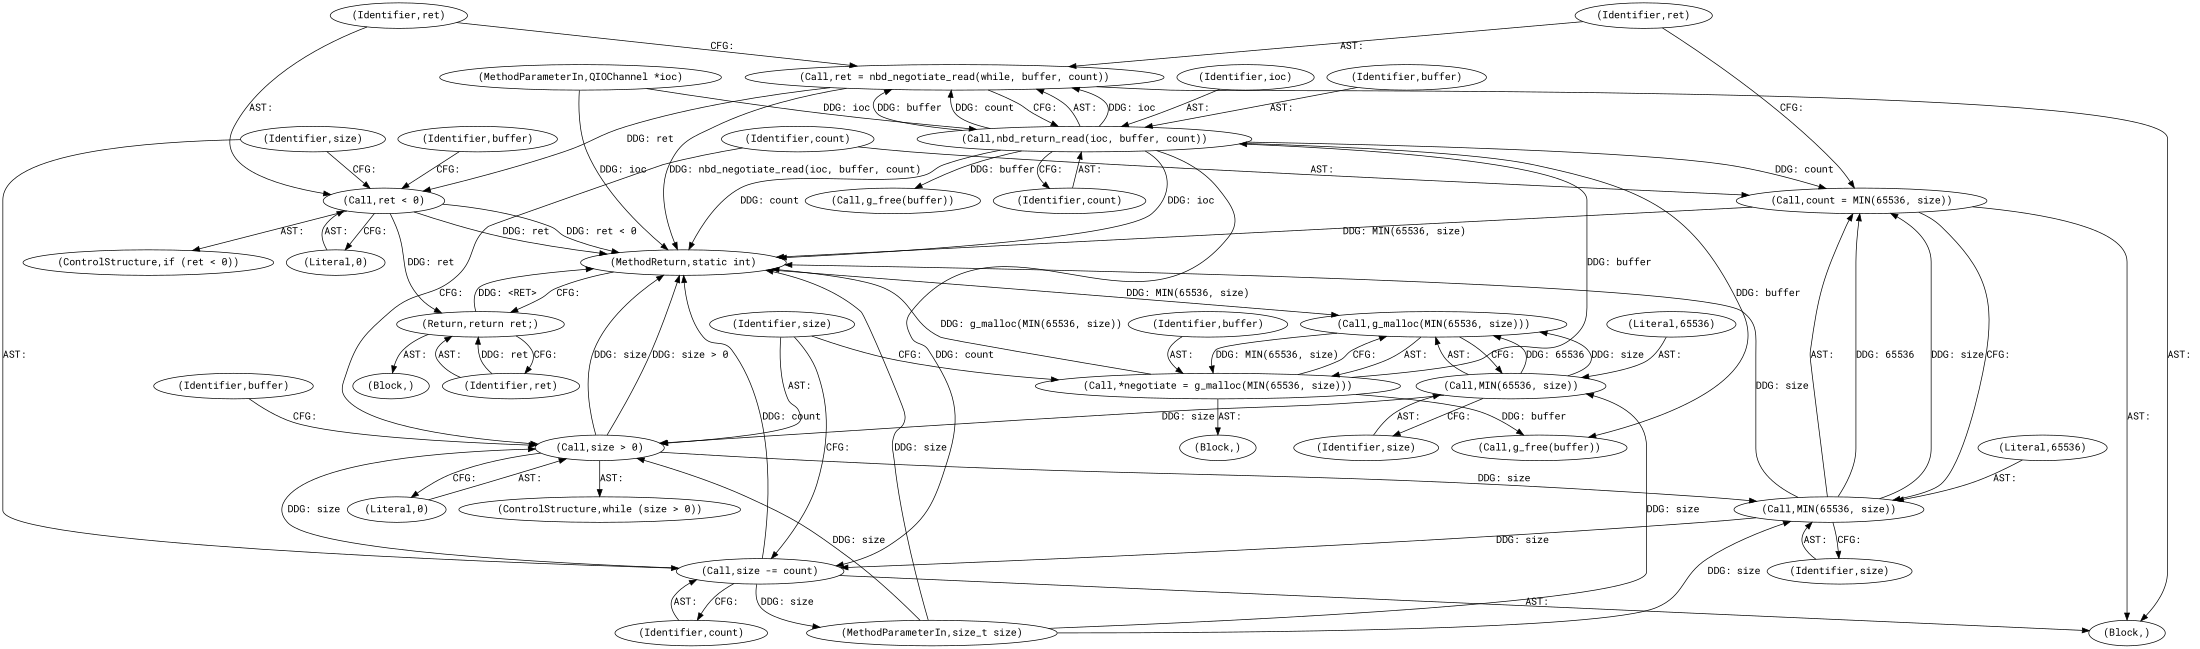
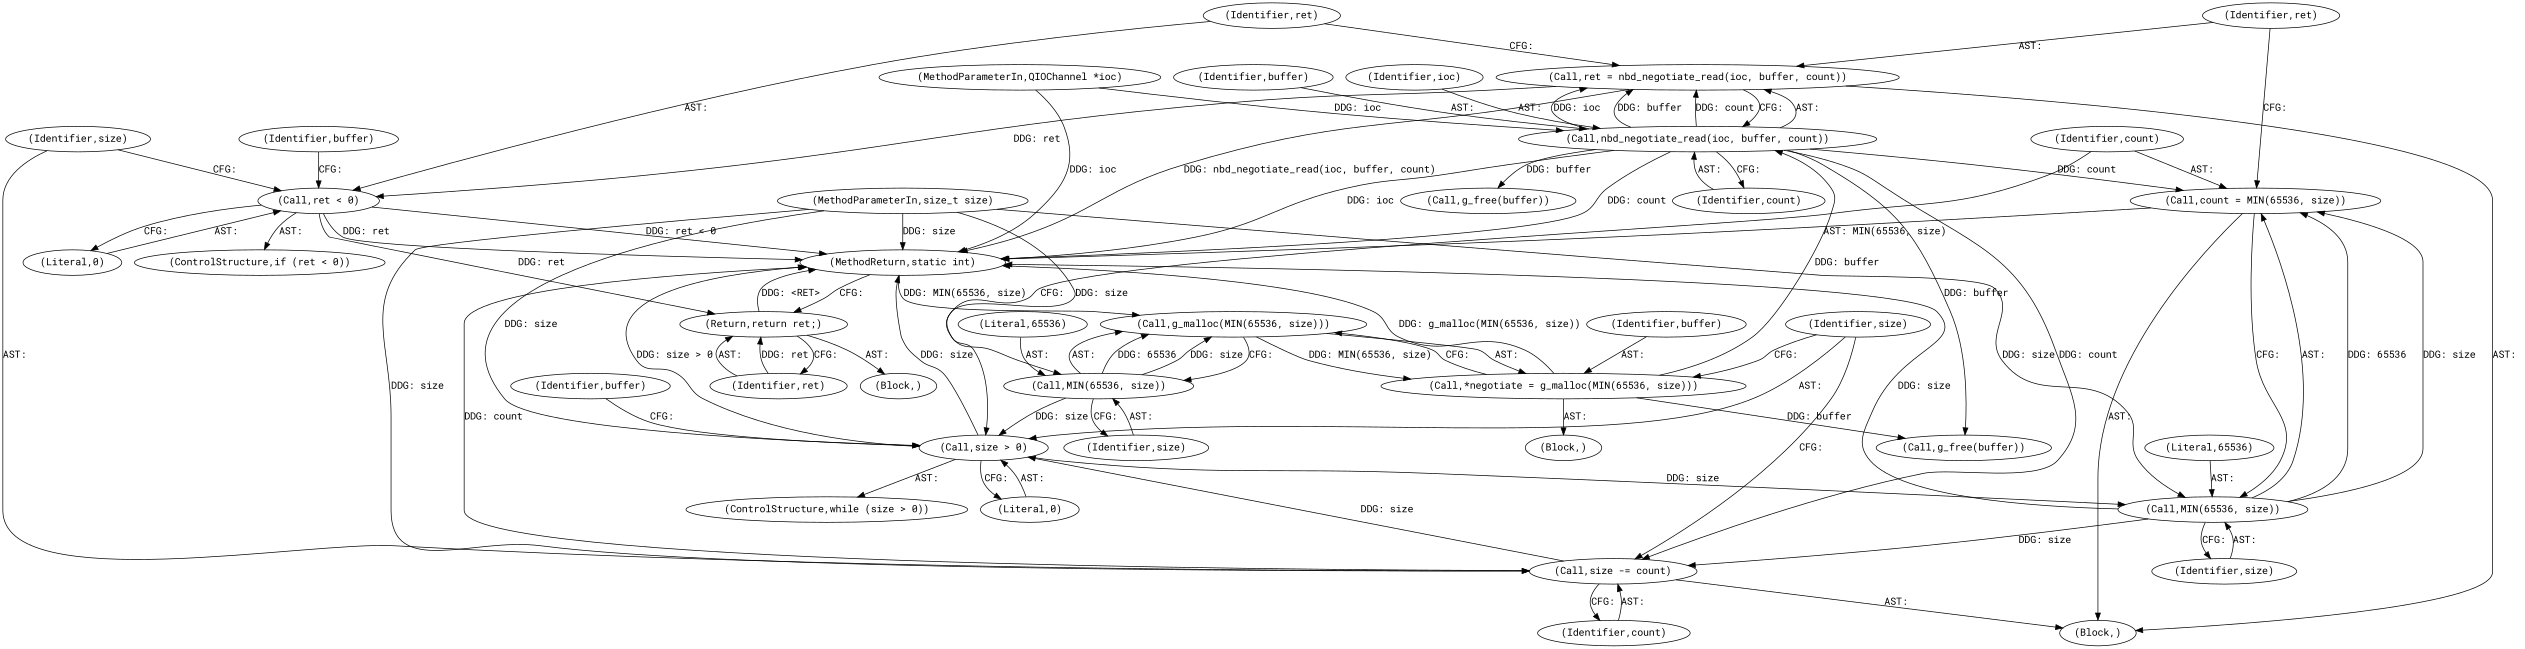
(955, 77) -> (1698, 77)
(1084, 139) -> (1698, 139)
(1405, 232) -> (1885, 232)
(774, 616) -> (566, 548)
